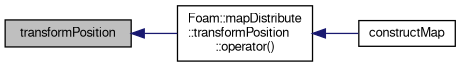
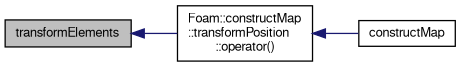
(68, 33) -> (68, 33)
(245, 33) -> (245, 33)
